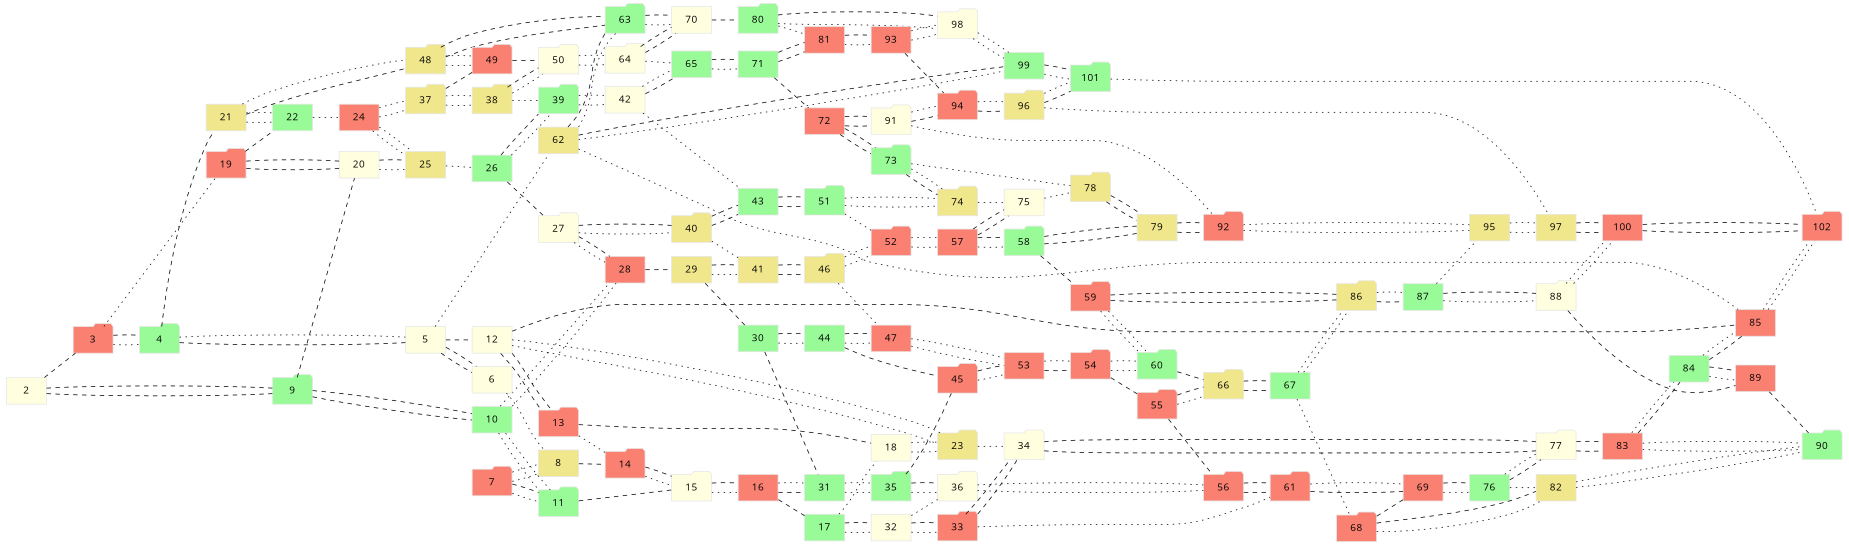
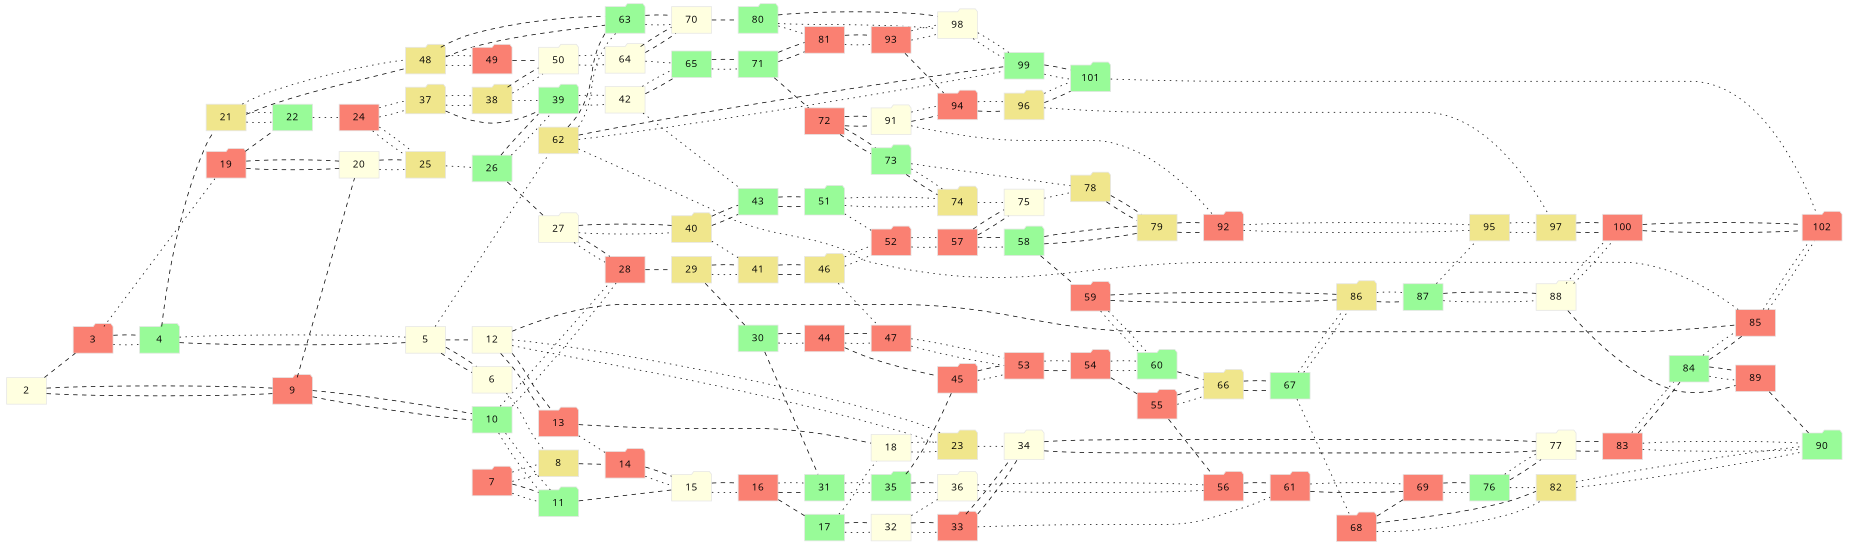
(459, 80) -> (492, 123)
(825, 338) -> (825, 338)
(293, 391) -> (293, 391)
